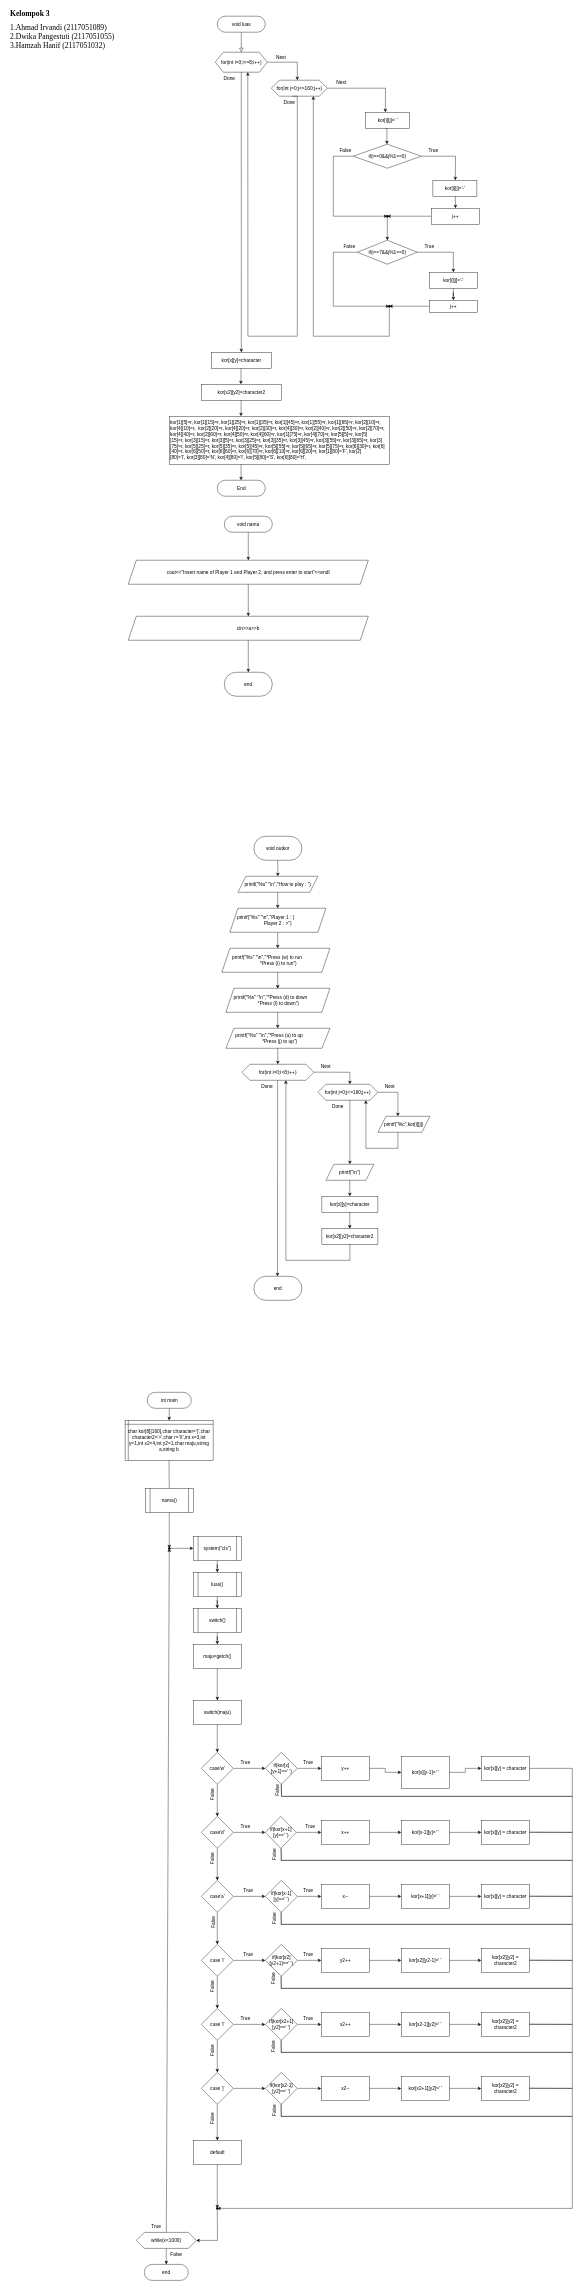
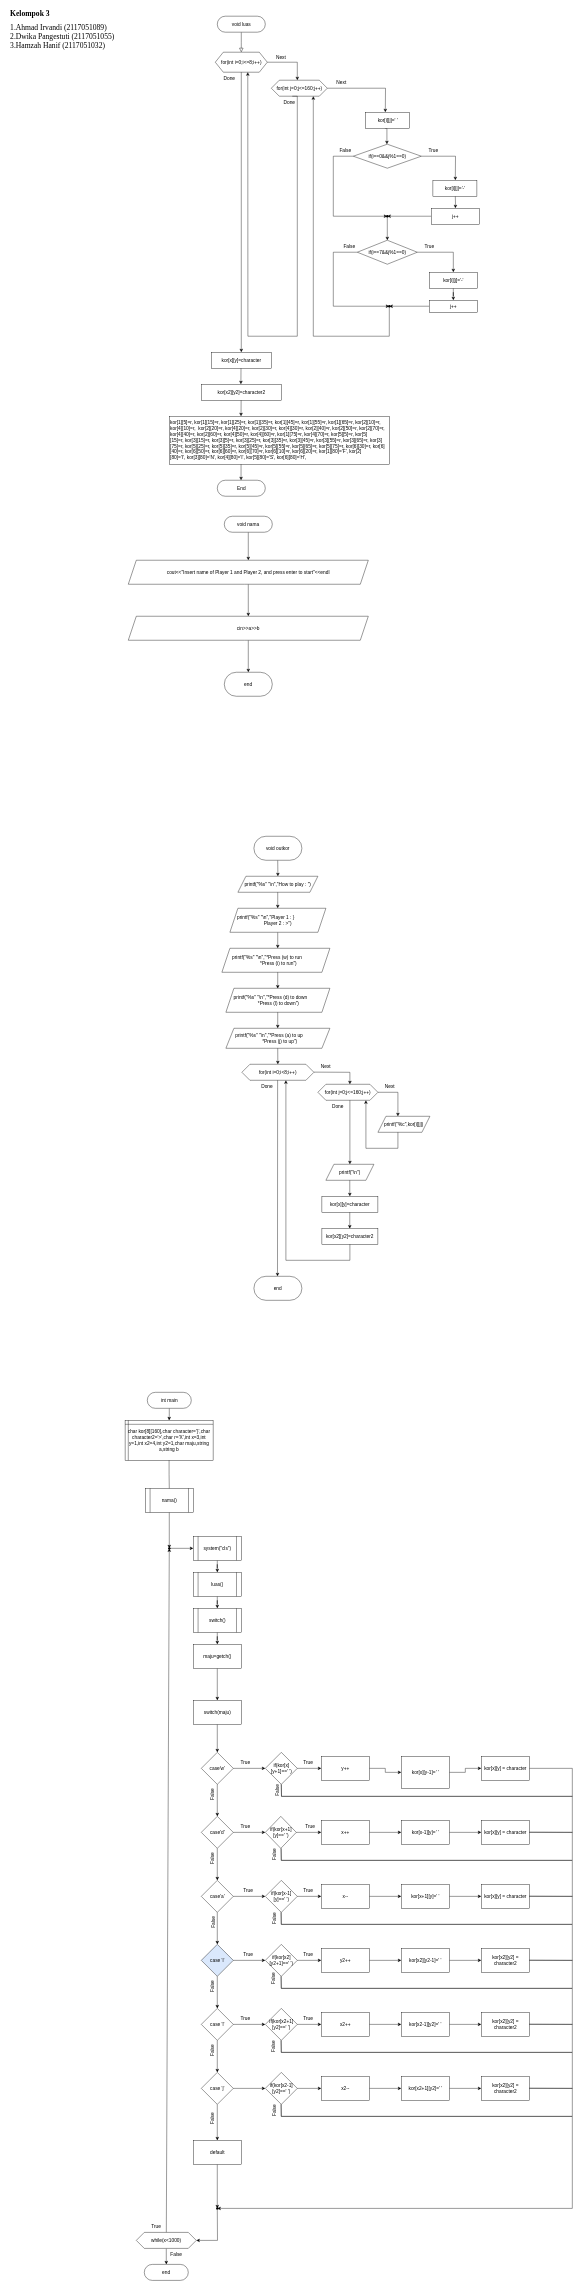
(217, 1960) -> (217, 1960)
